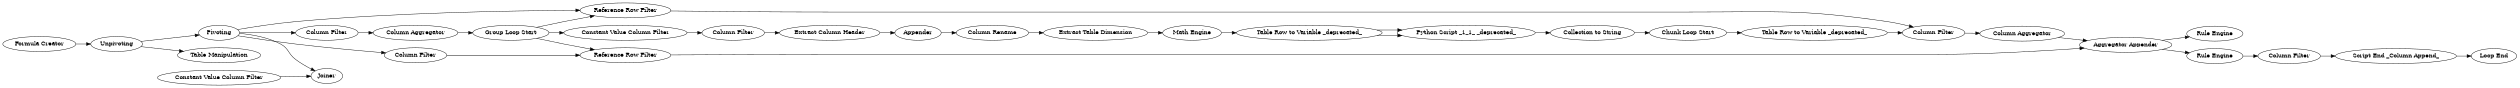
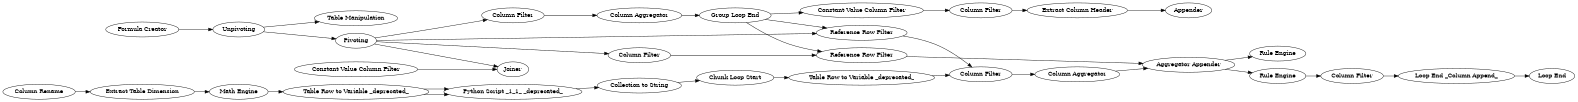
(511, 33) -> (735, 15)
(947, 33) -> none
(2396, 56) -> (1456, 76)
